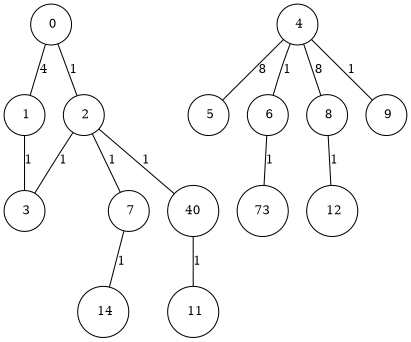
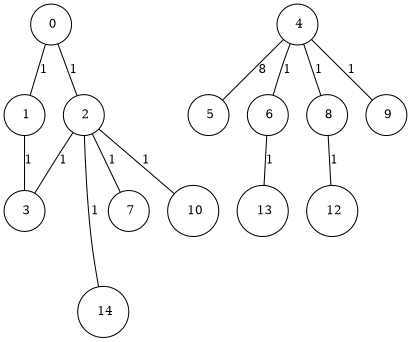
(44, 70) -> (44, 70)
(319, 70) -> (319, 70)
(193, 211) -> (193, 211)
(263, 211) -> (263, 211)
(117, 259) -> (89, 211)
(193, 312) -> none
